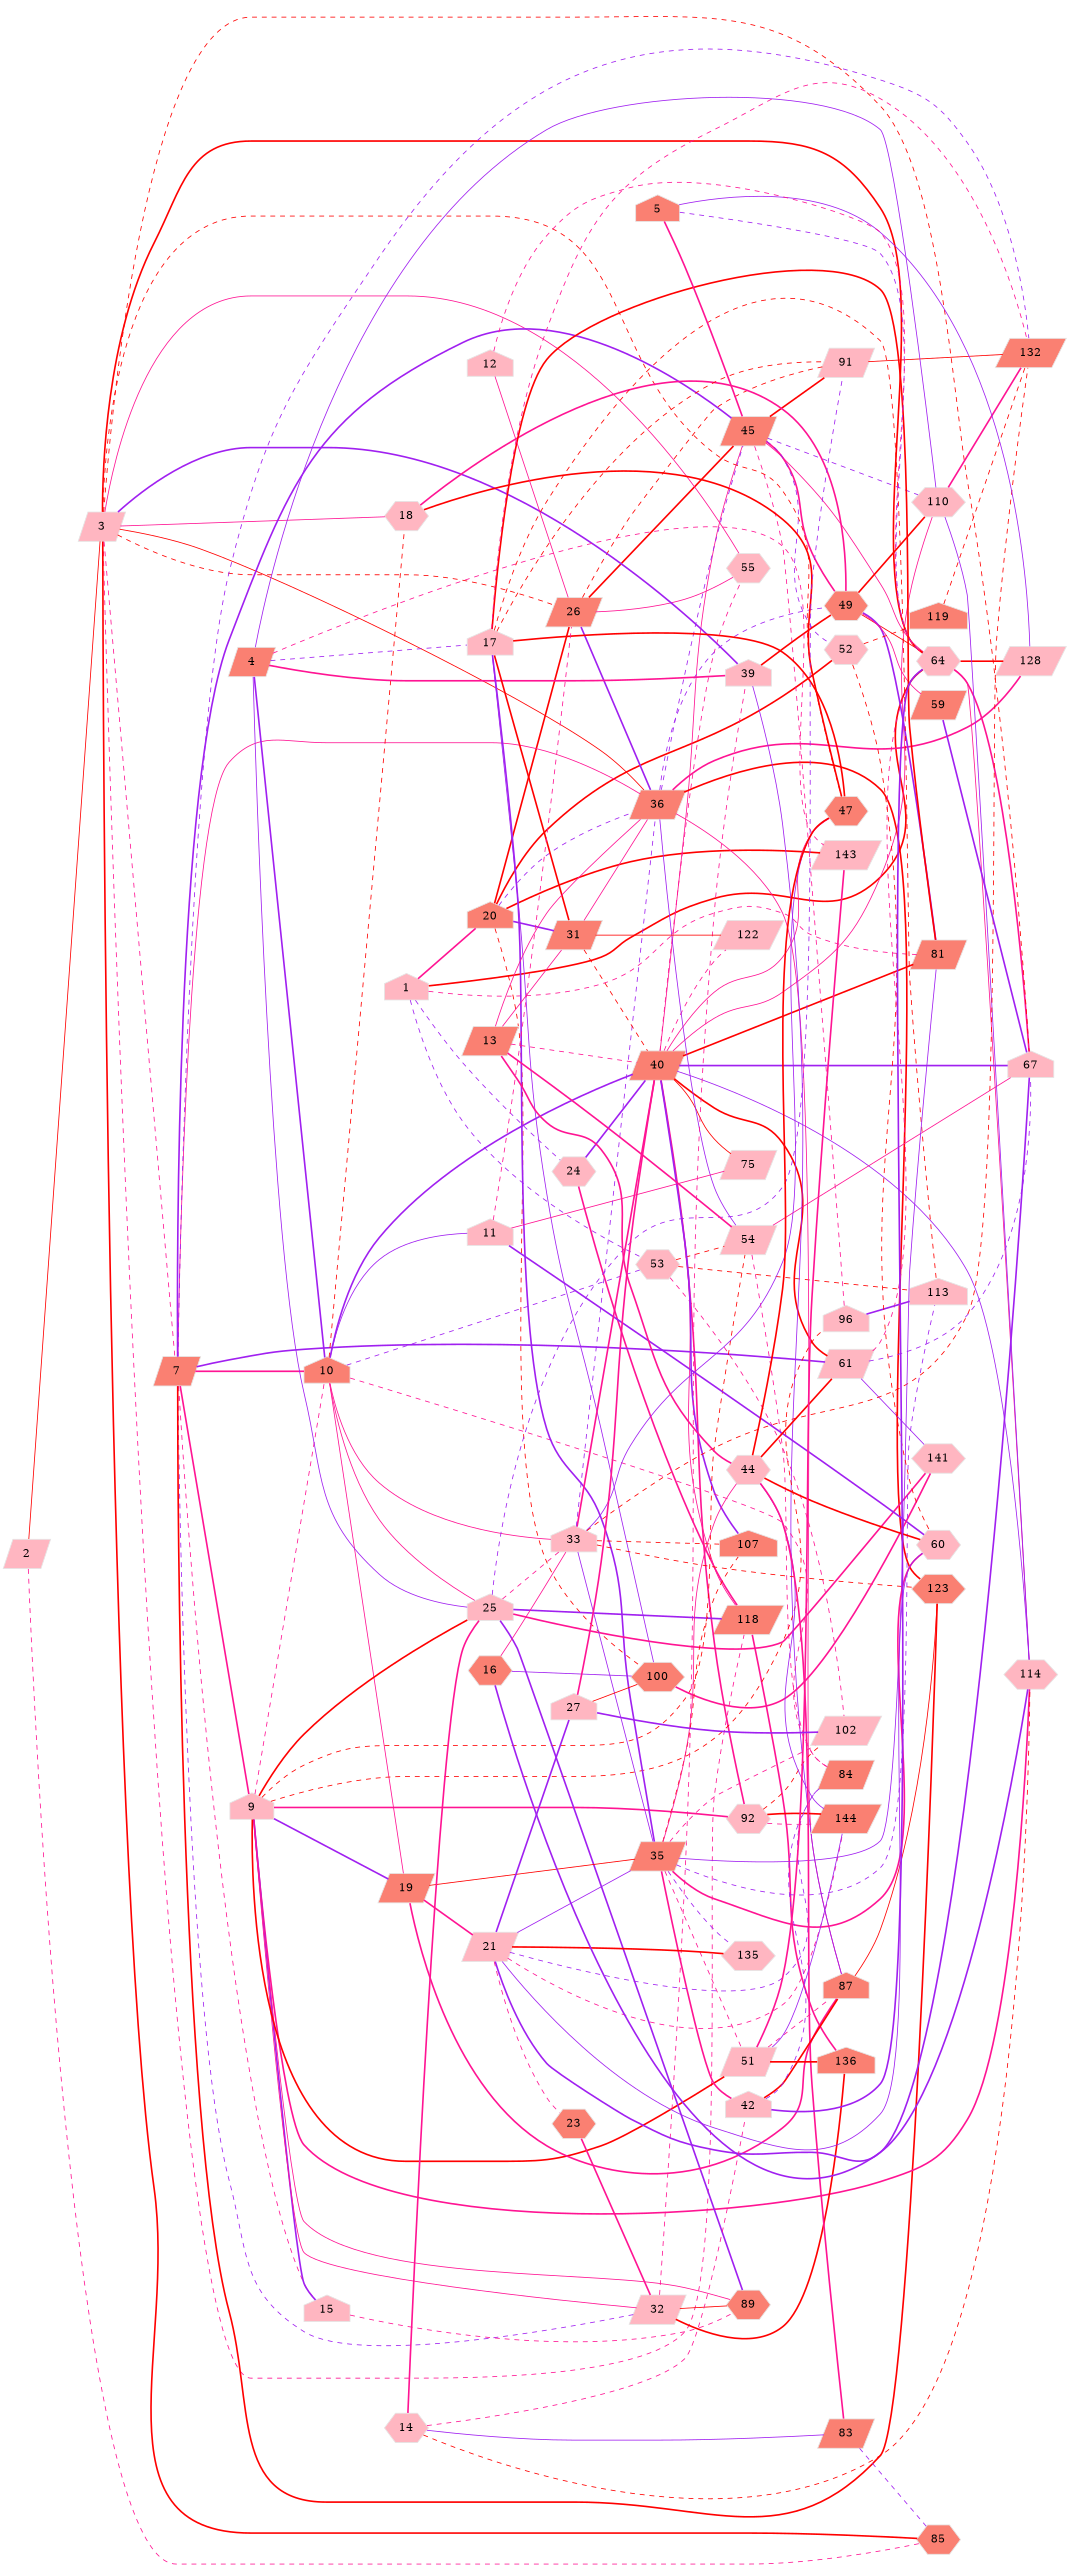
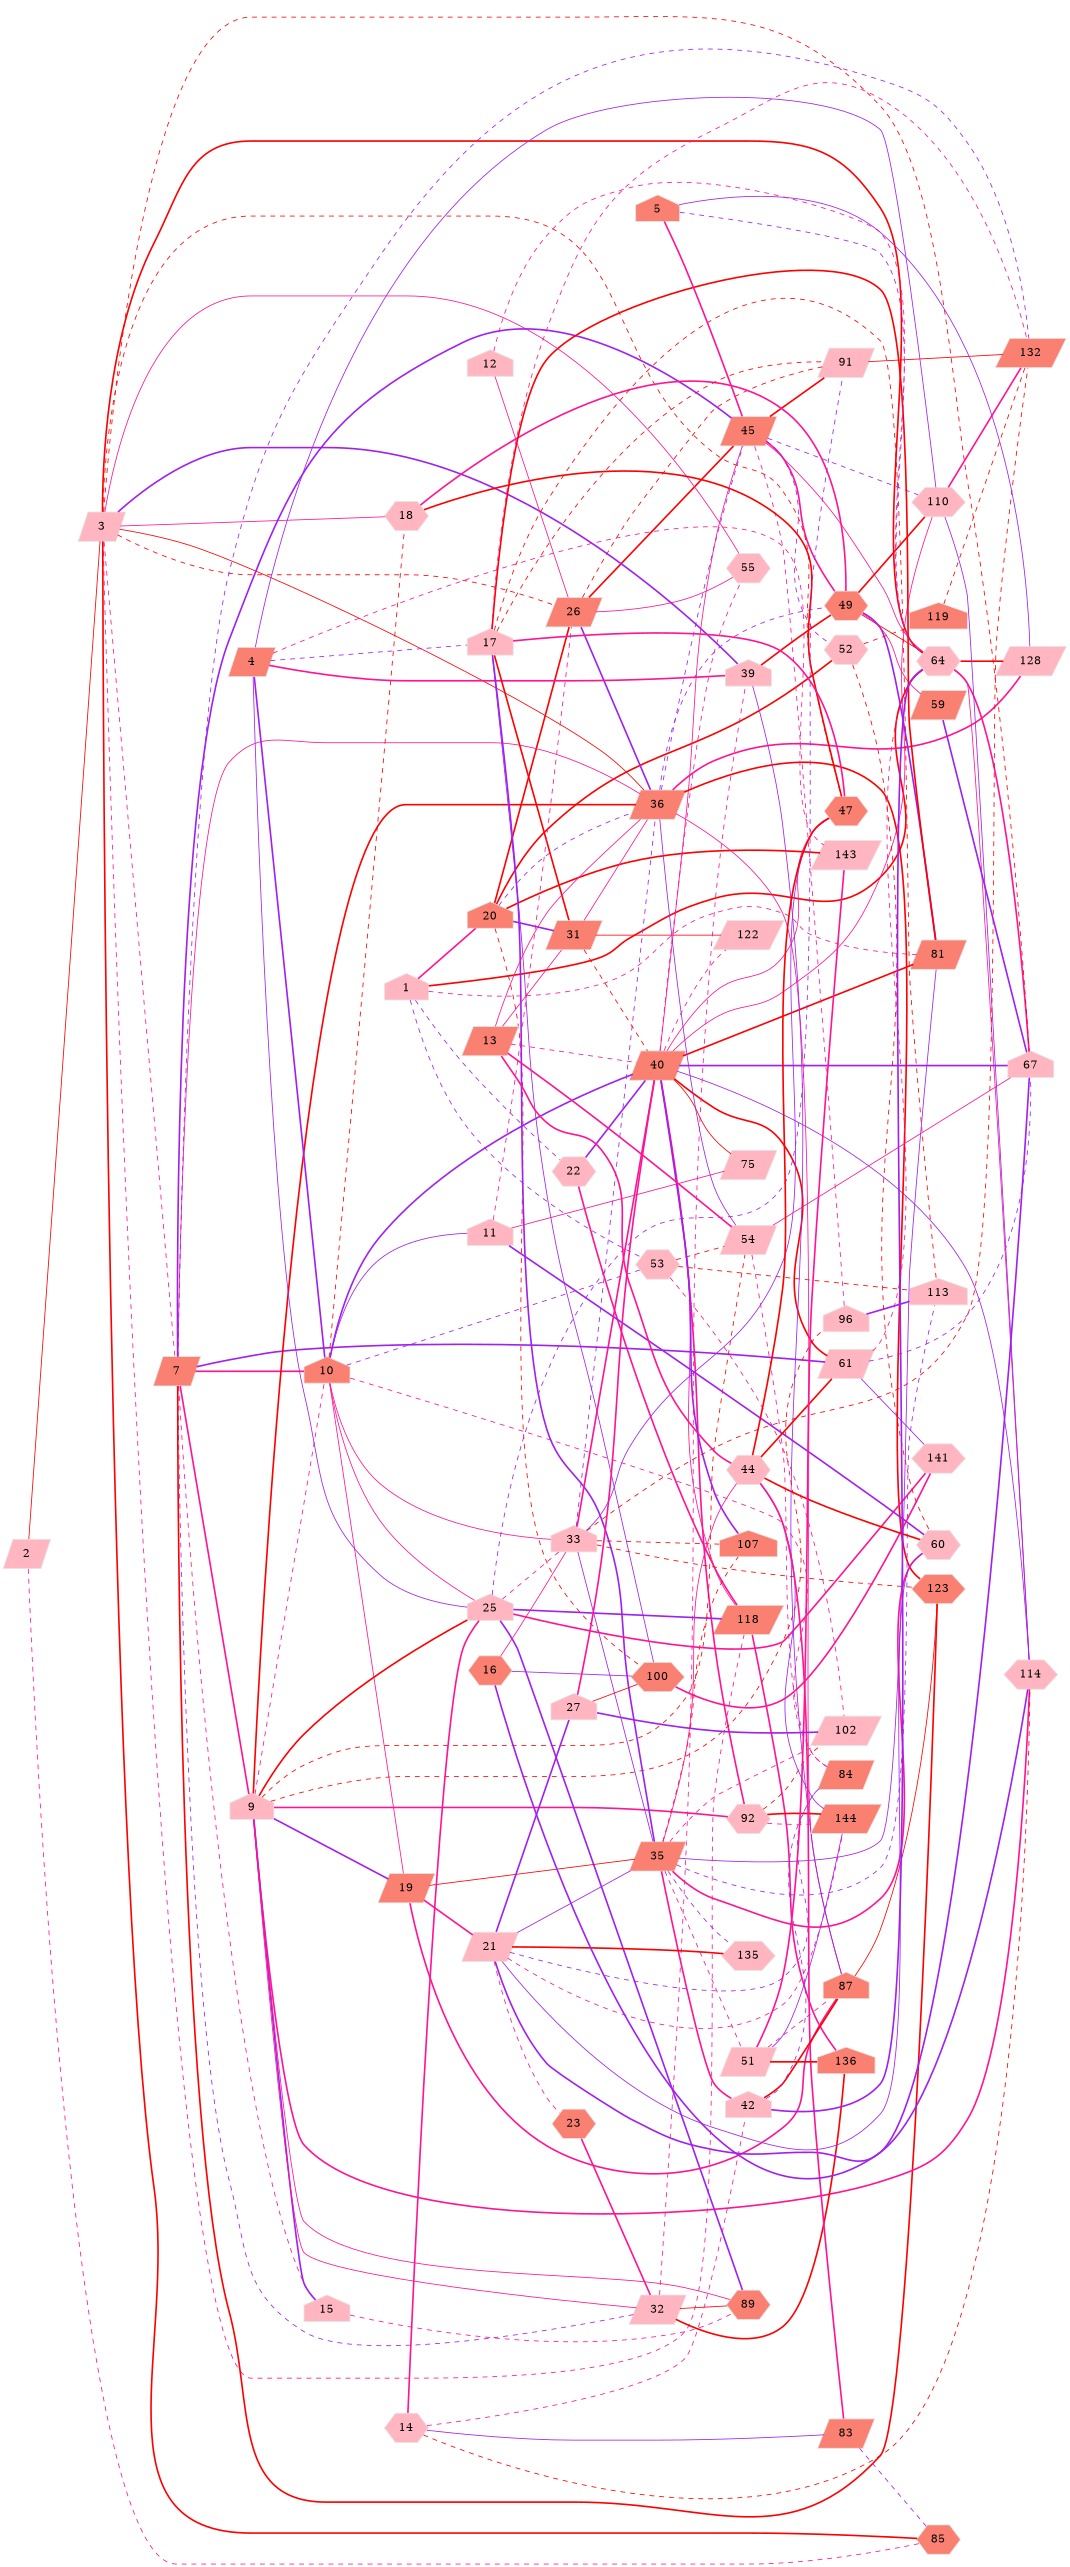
(751, 641) -> (751, 641)
(574, 1172) -> (574, 1172)
(371, 2153) -> (298, 1205)
